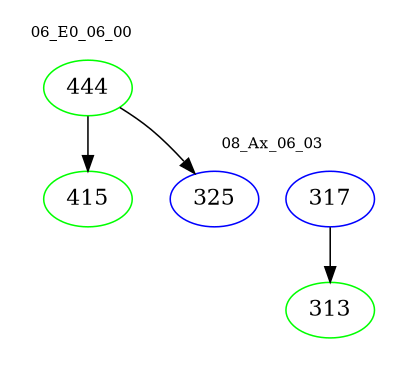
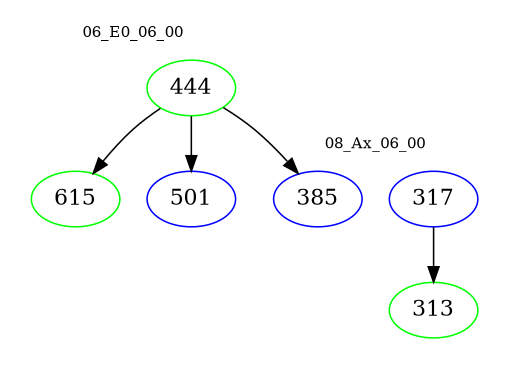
(272, 144) -> (376, 144)
(88, 199) -> (76, 199)
none -> (191, 199)
(214, 199) -> (318, 199)
